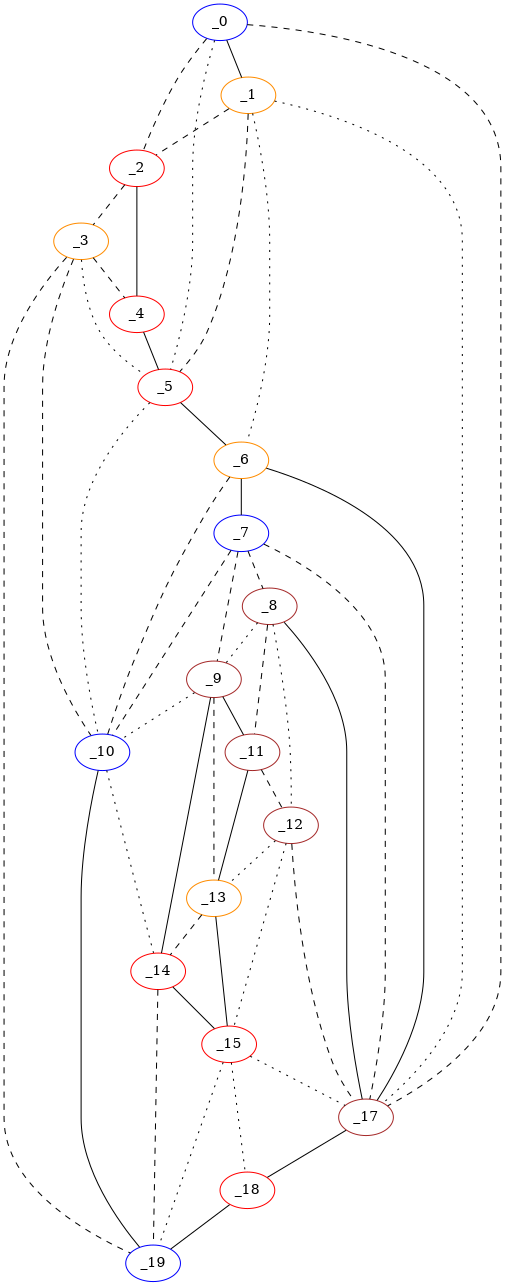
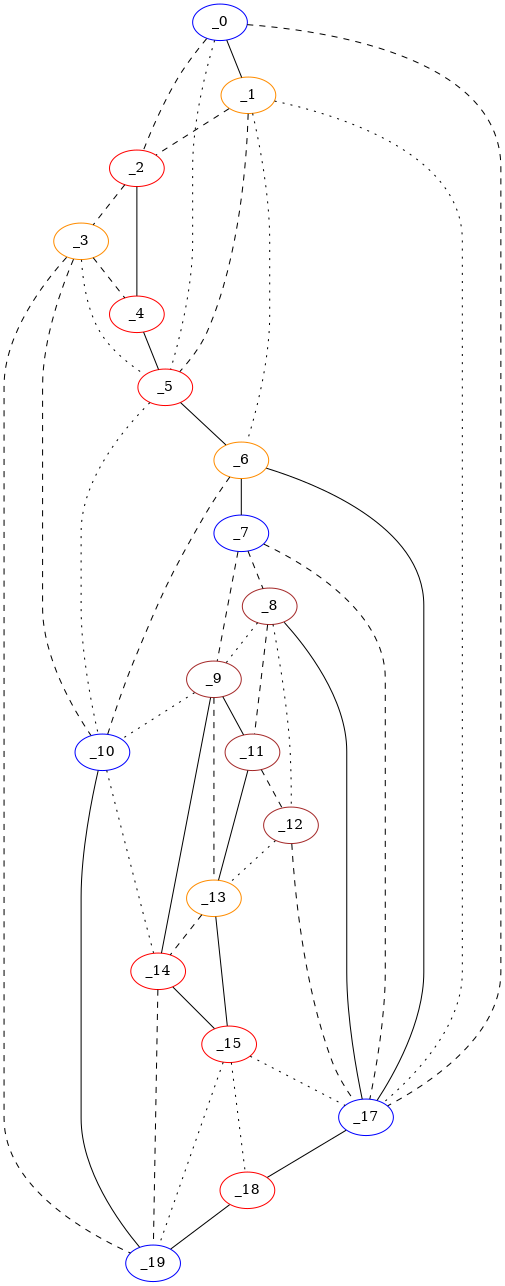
(172, 643) -> none
(260, 935) -> none
(366, 1117) -> (366, 1117)
